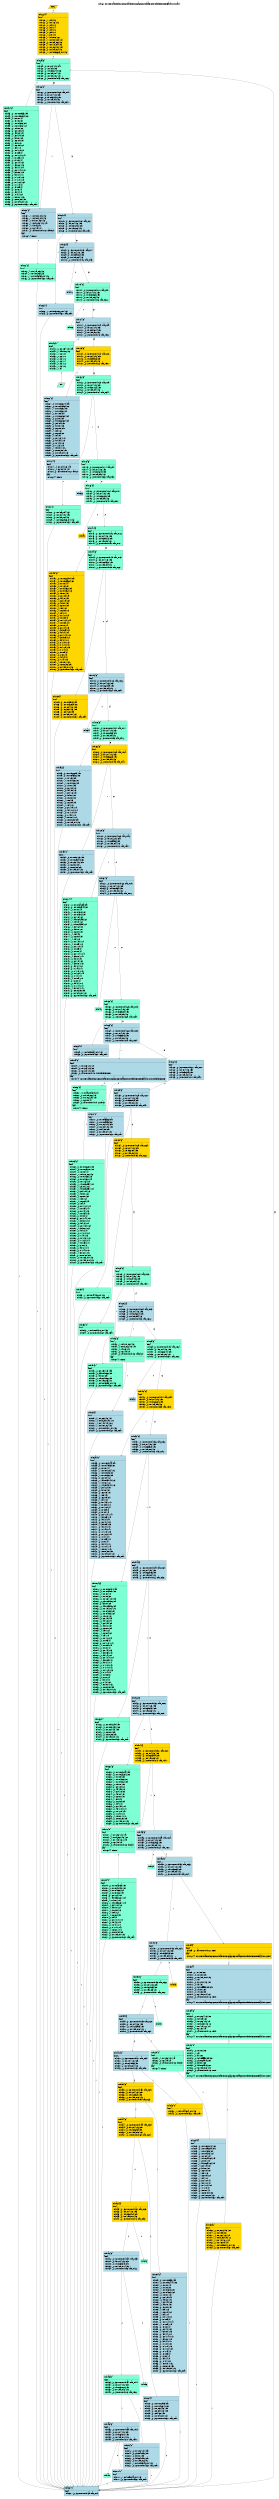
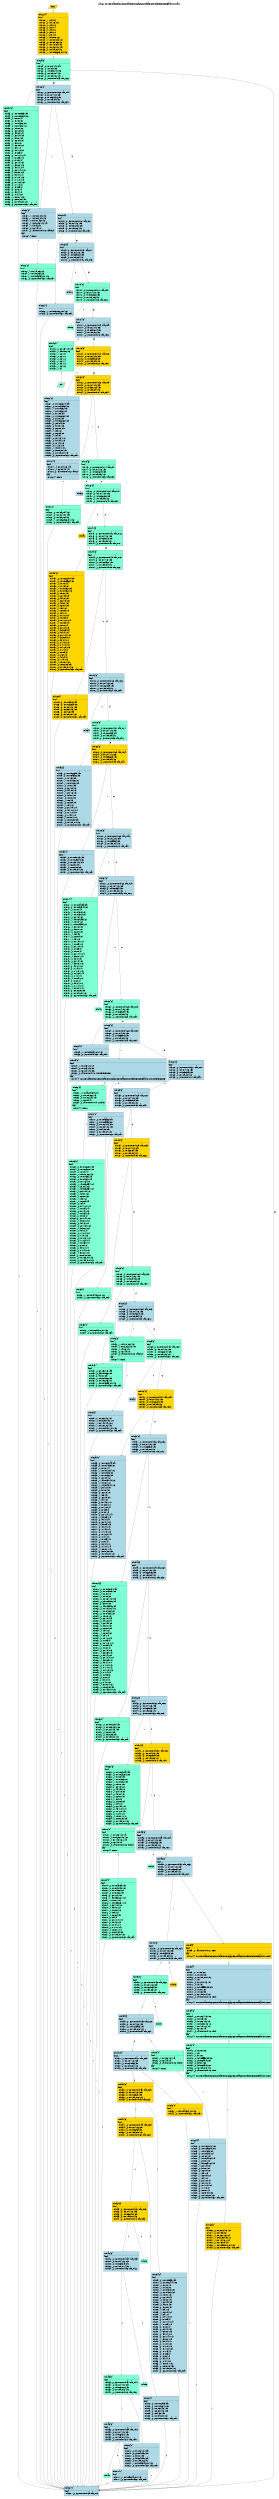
(93, 385) -> (93, 385)
